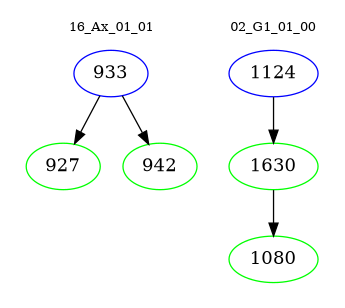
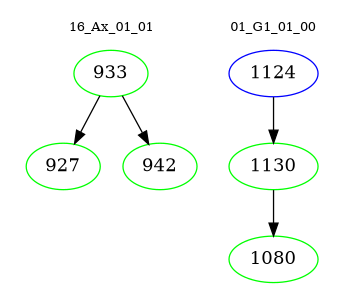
(274, 28) -> (274, 28)
(111, 74) -> (111, 74)
(274, 166) -> (274, 166)
